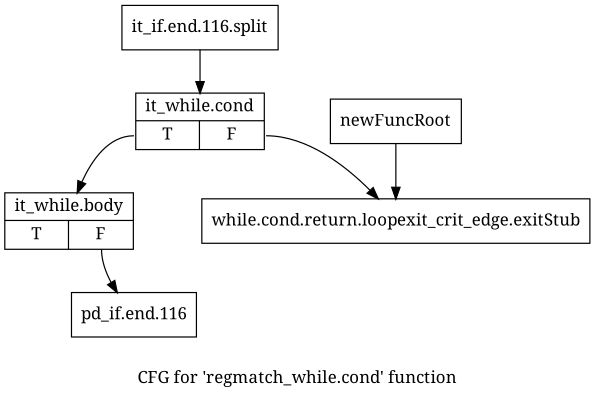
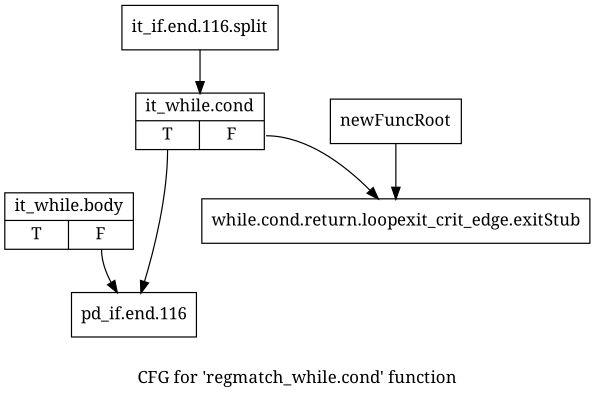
(102, 151) -> (161, 216)
